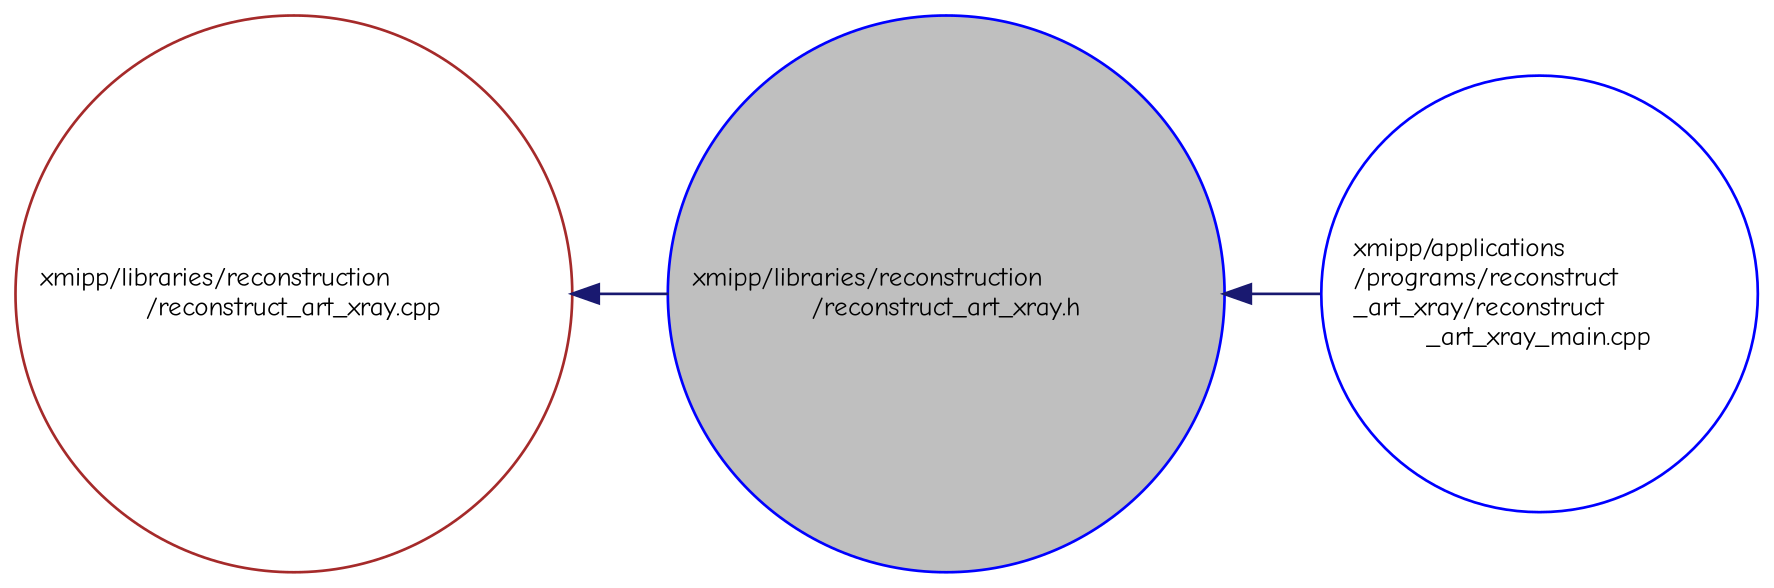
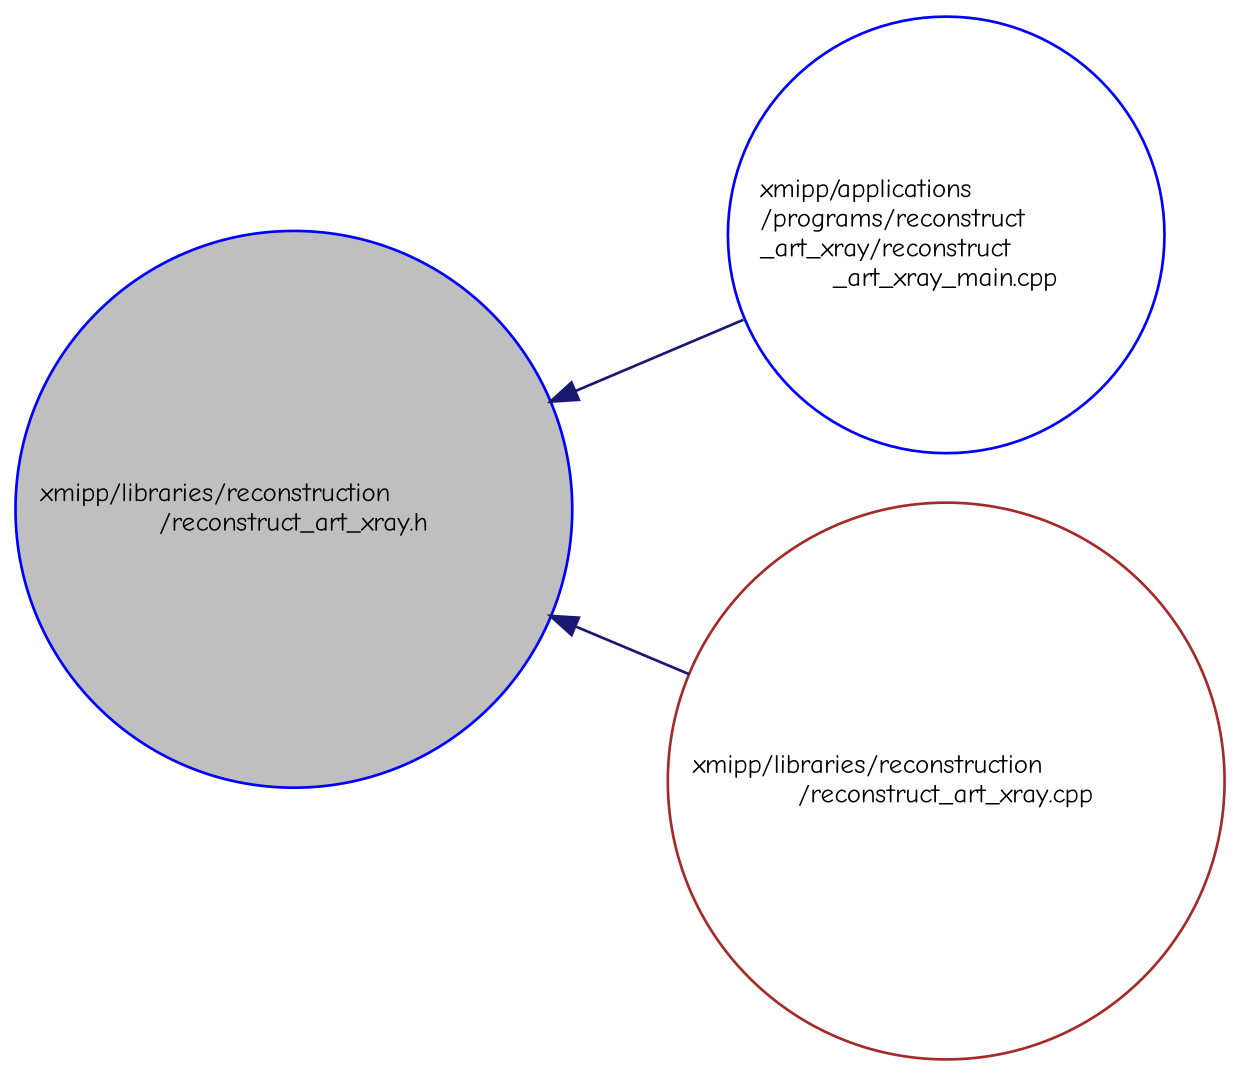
(634, 294) -> (633, 651)
